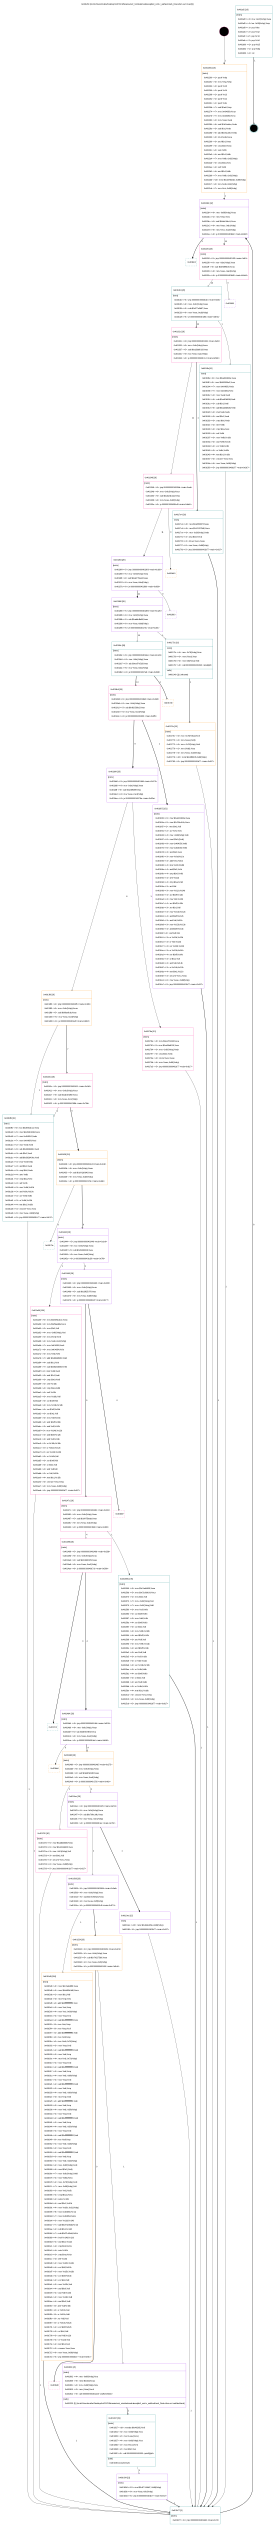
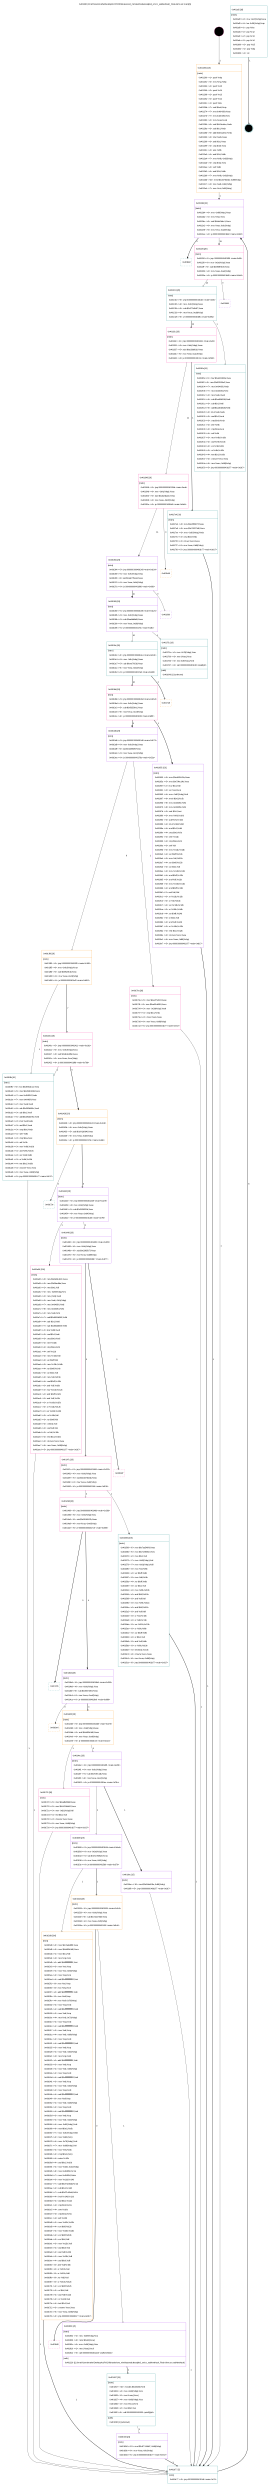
(190, 744) -> none
